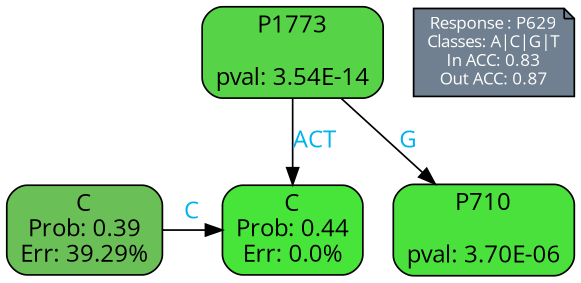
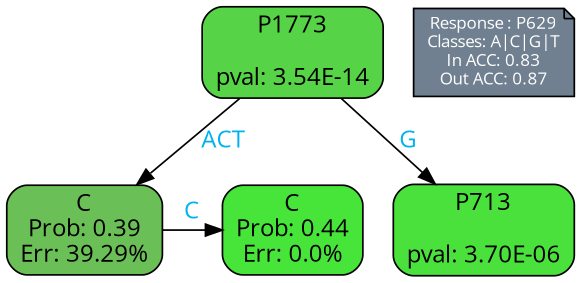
(293, 133) -> (195, 136)
(484, 230) -> (484, 230)
